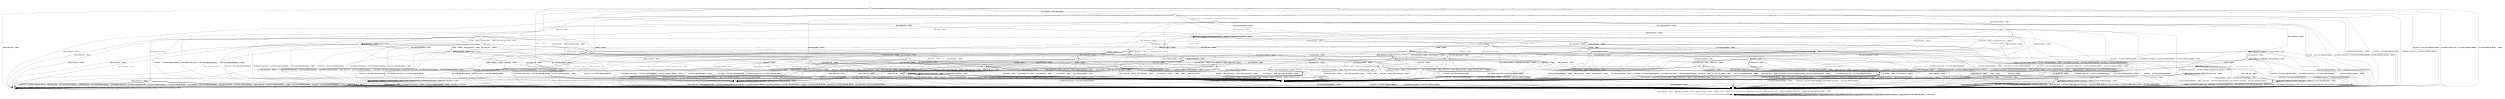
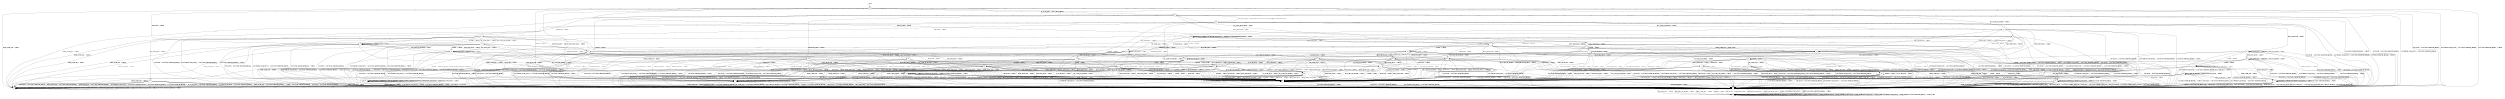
none -> (870, 3)
none -> (396, 11)
(1195, 20) -> (1219, 16)
(904, 26) -> (904, 26)
(1598, 33) -> none
none -> (1570, 38)
(1725, 48) -> (1725, 48)
(1428, 55) -> (1429, 57)
(1952, 56) -> (2259, 72)
none -> (2221, 59)
none -> (1385, 62)
(1159, 63) -> (1159, 63)
(1202, 63) -> (1202, 63)
(1791, 71) -> (1793, 71)
none -> (1259, 72)
(896, 74) -> (896, 74)
none -> (804, 76)
(610, 80) -> (463, 58)
